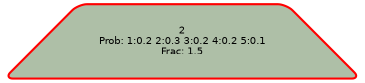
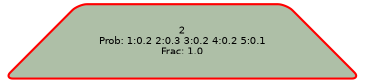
(182, 41) -> (182, 41)
